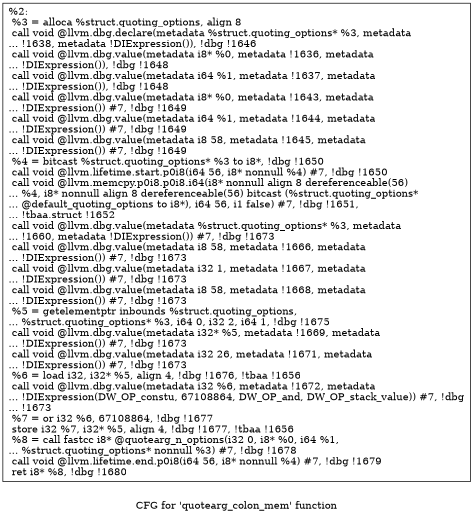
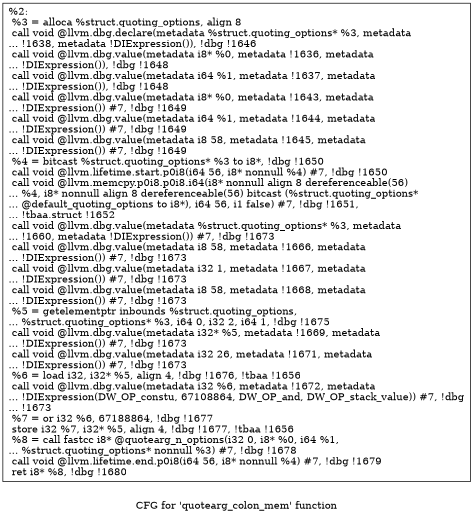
(111, 419) -> (111, 419)
